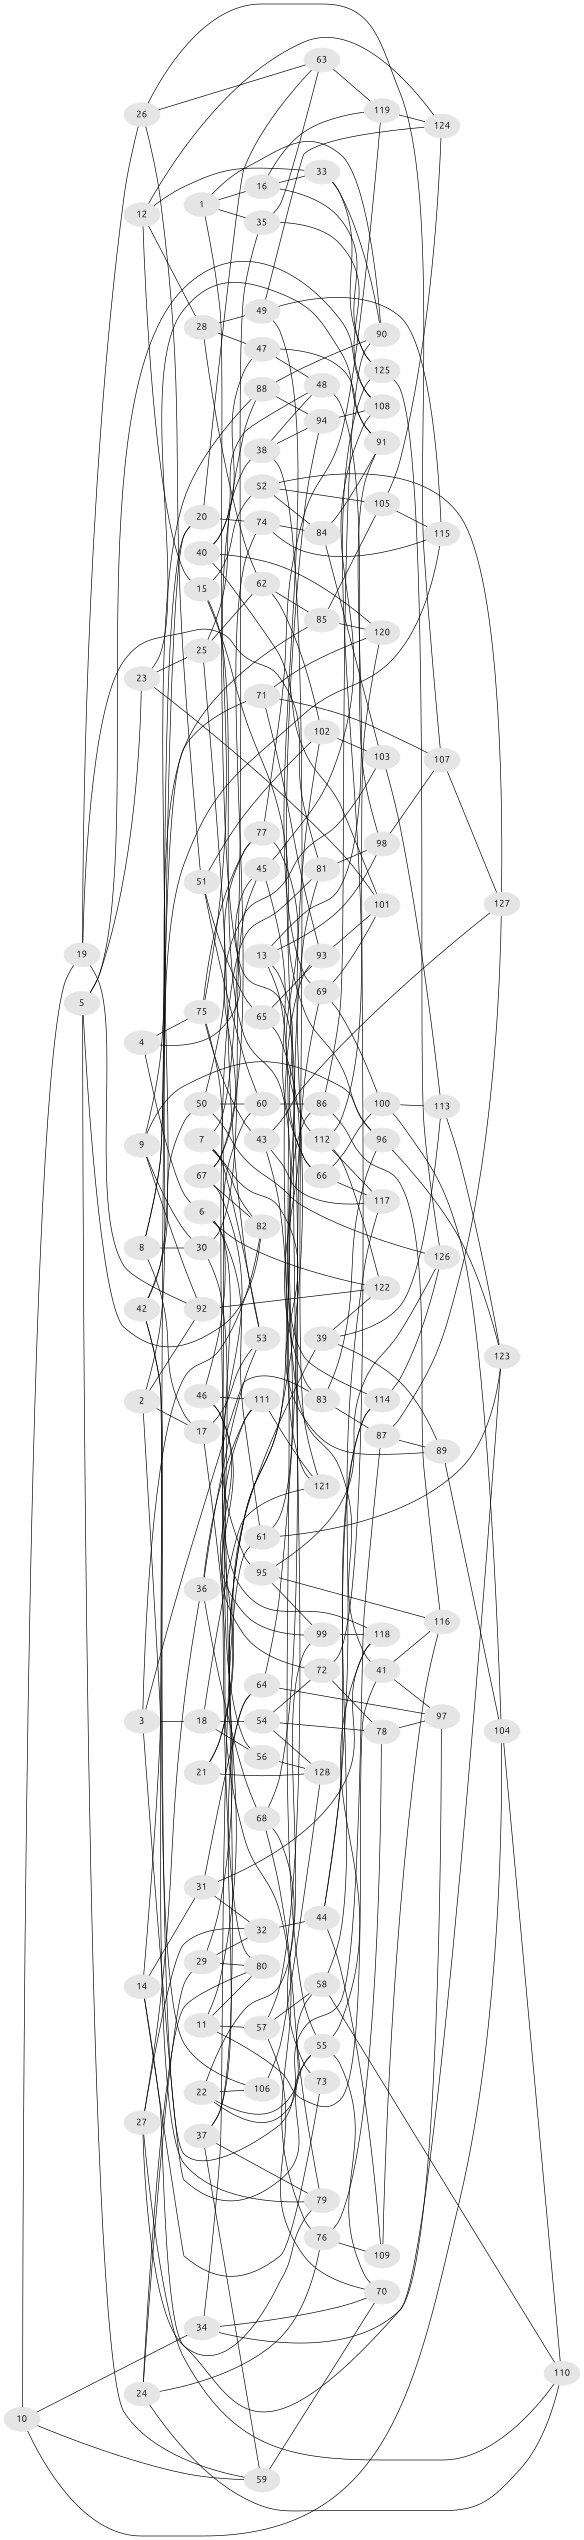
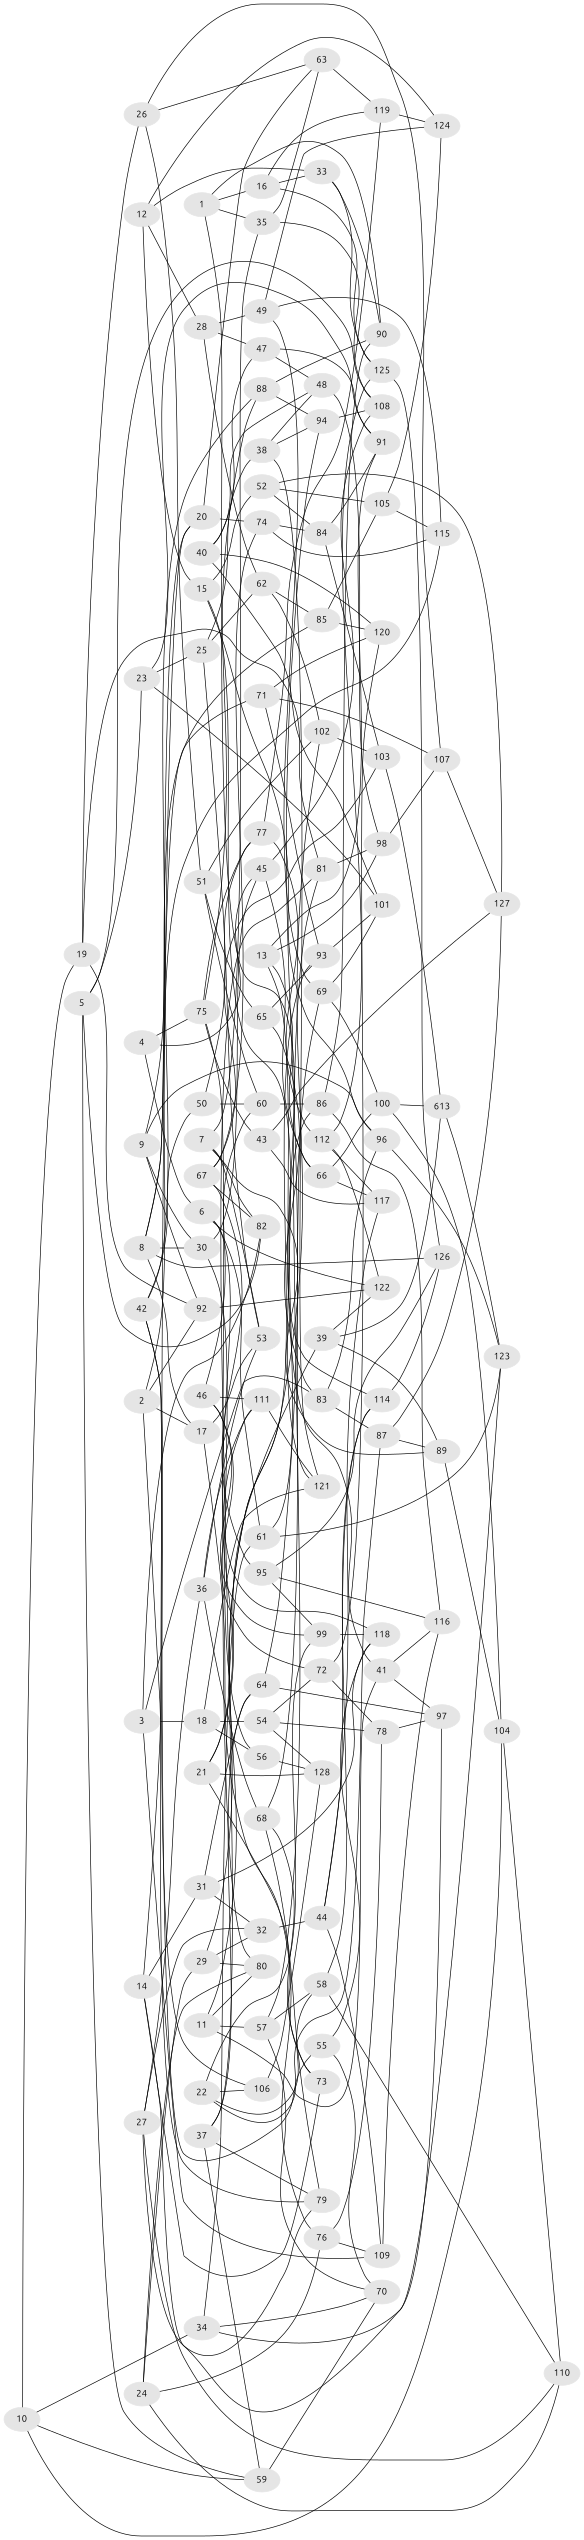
(442, 1107) -> (442, 1107)
(309, 1209) -> (275, 1265)
(288, 1594) -> none
none -> (282, 1922)
(184, 2180) -> (179, 2165)
